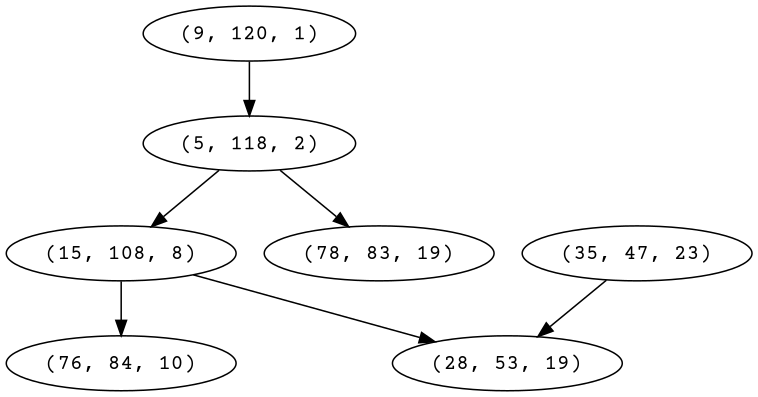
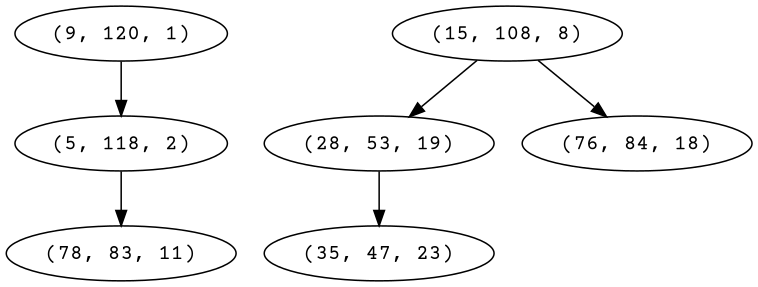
(191, 193) -> none
(379, 253) -> (121, 253)
(578, 303) -> (379, 191)
(121, 363) -> (637, 143)
